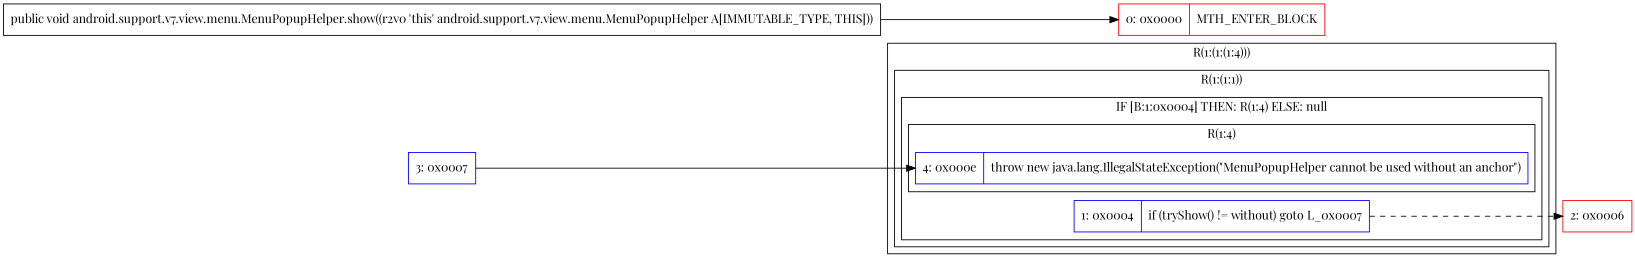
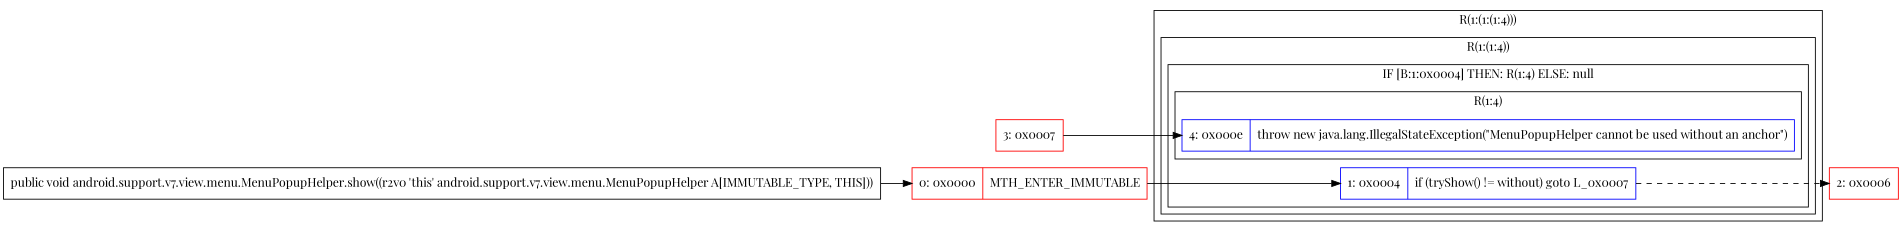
(1257, 19) -> (1065, 183)
(1222, 80) -> (1488, 48)
(442, 168) -> (1030, 135)
none -> (1239, 183)
